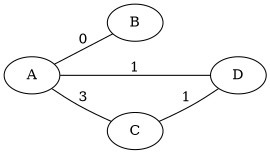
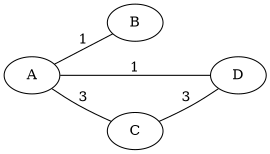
(84, 40) -> (84, 40)
(187, 98) -> (187, 98)
